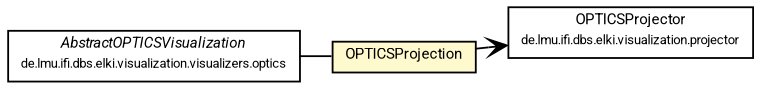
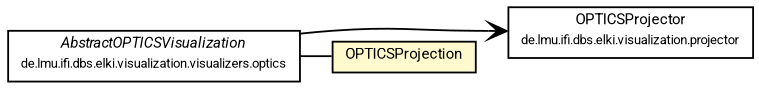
(482, 48) -> (394, 29)
